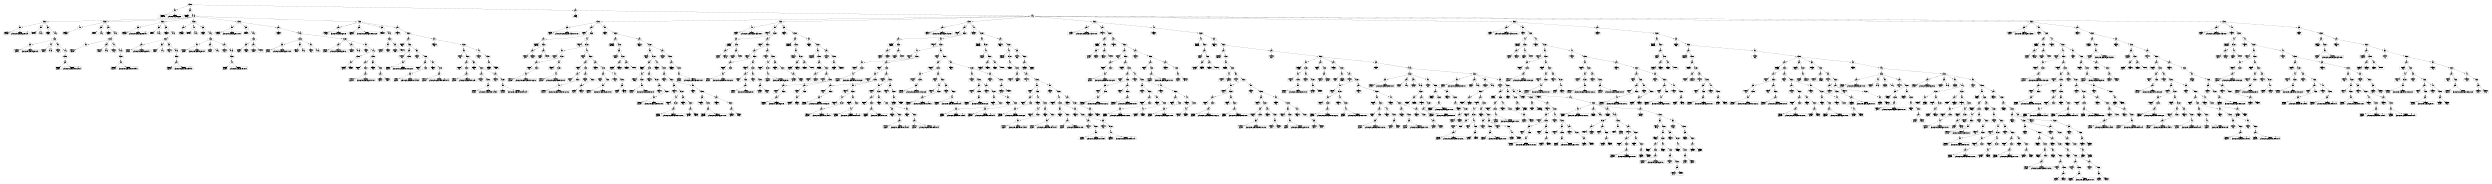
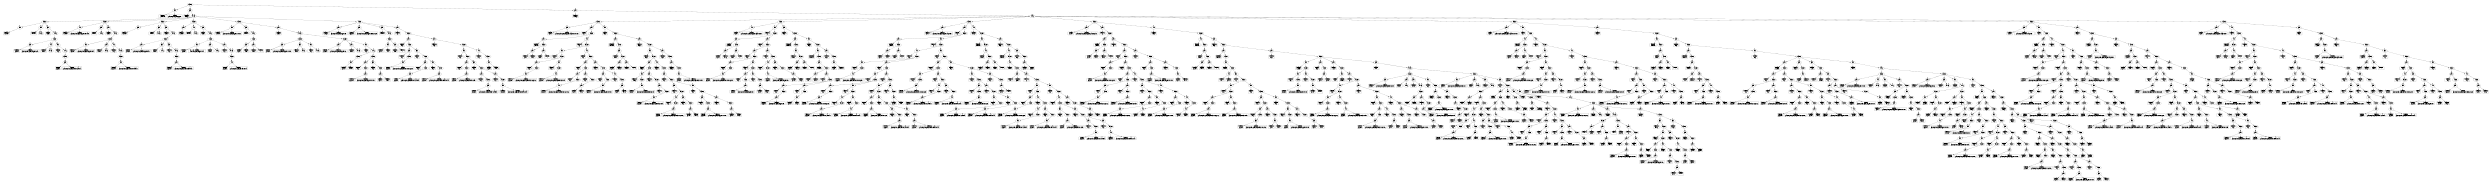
(575, 16) -> (575, 16)
(20, 33) -> none
none -> (80, 33)
(138, 33) -> none
(1087, 33) -> (1087, 33)
(2024, 33) -> (2024, 33)
none -> (86, 51)
(141, 51) -> (141, 51)
(197, 51) -> (197, 51)
